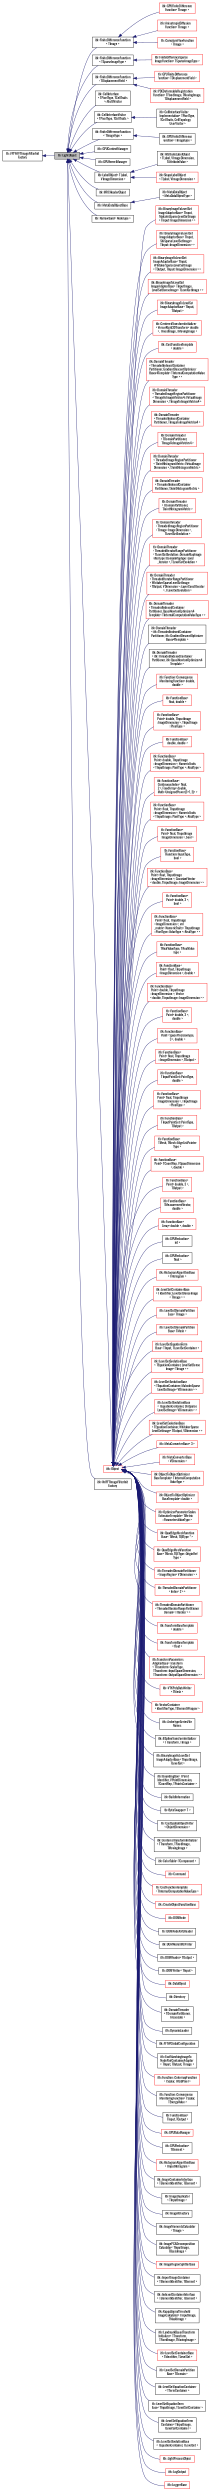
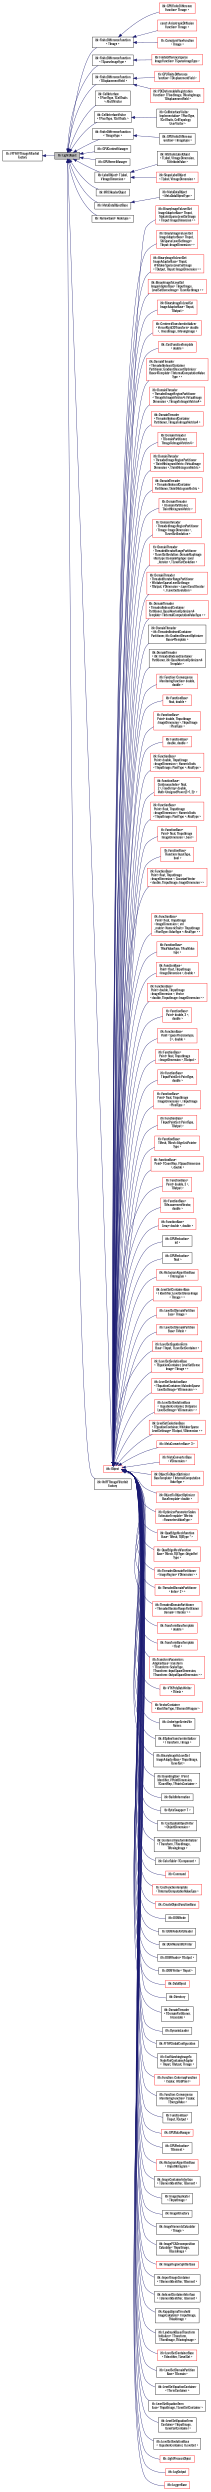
(177, 25) -> (177, 25)
(177, 900) -> none
(177, 1918) -> (177, 1918)
